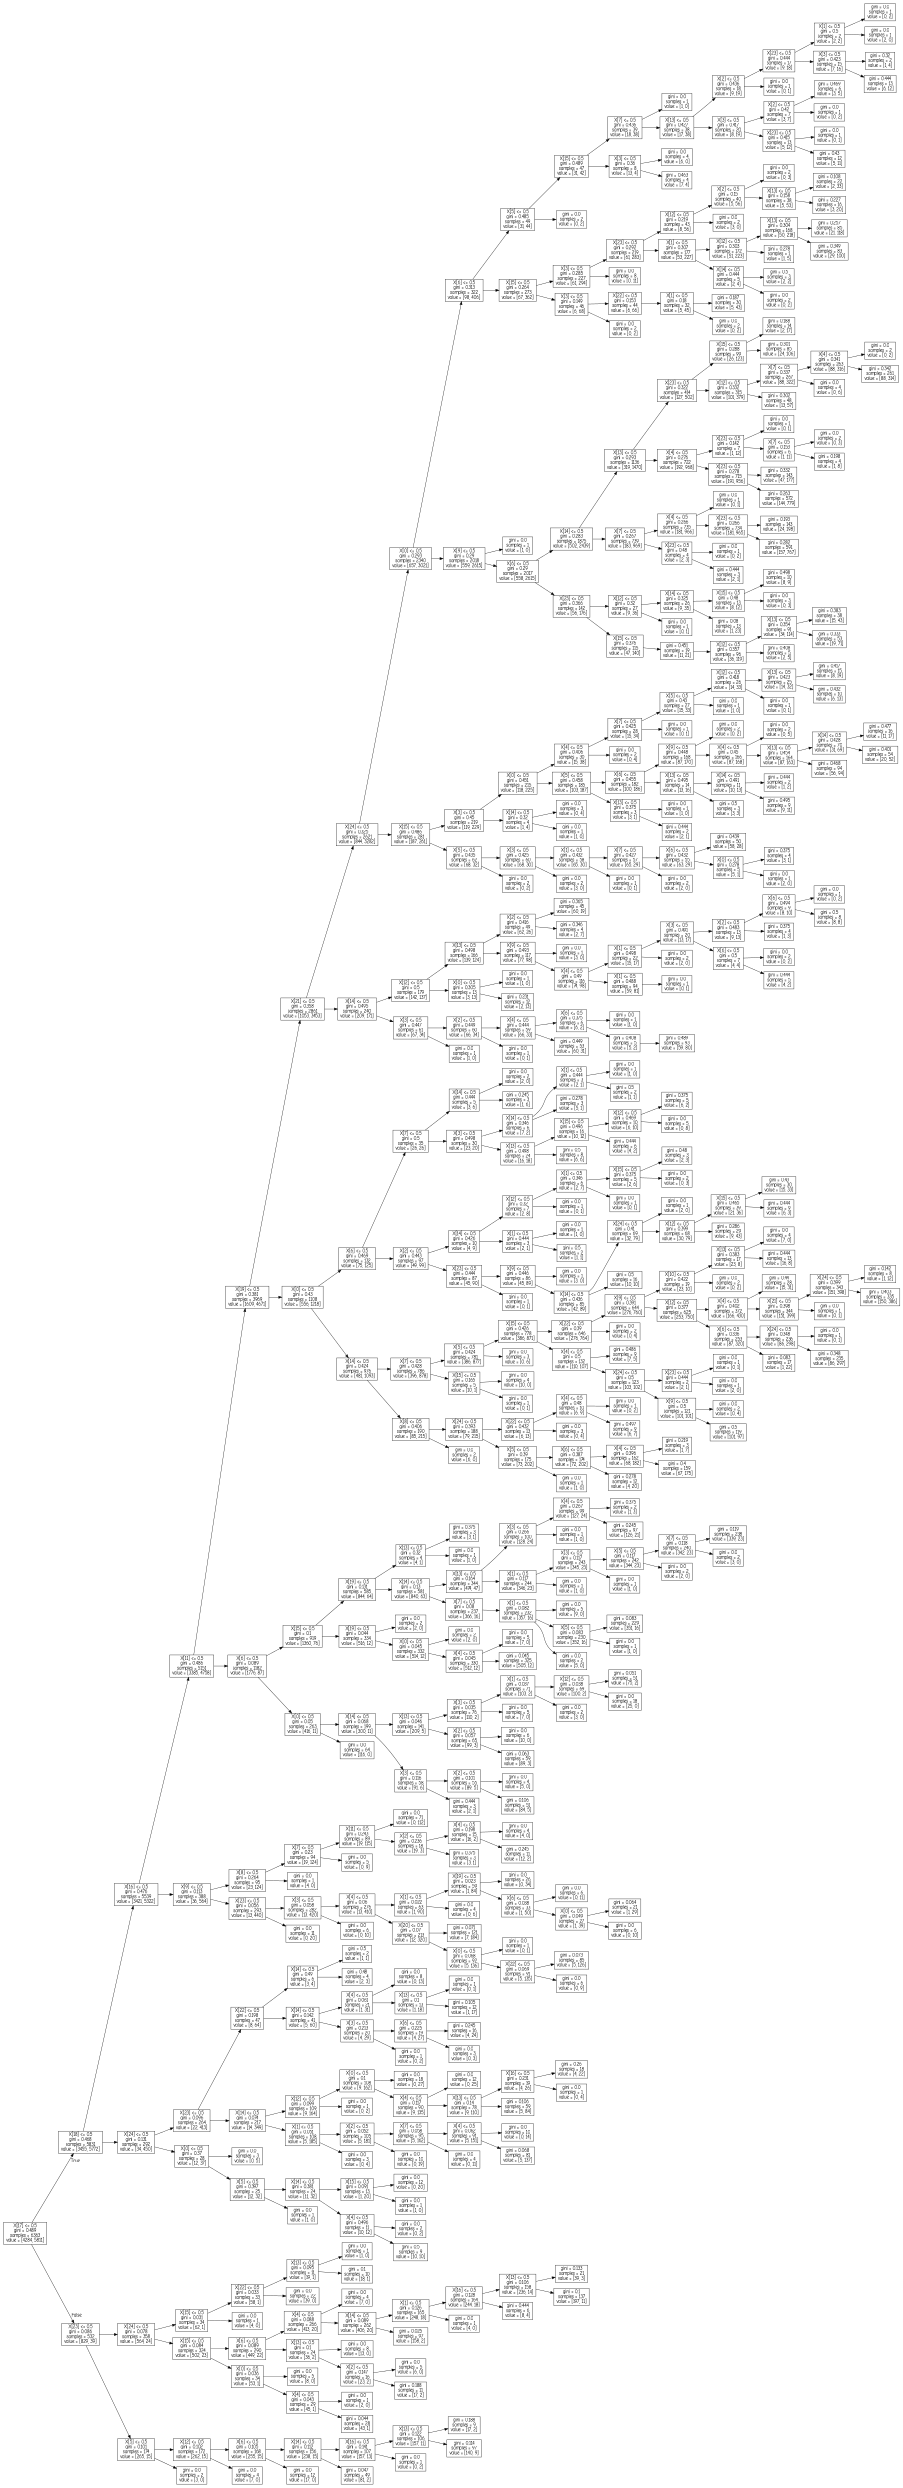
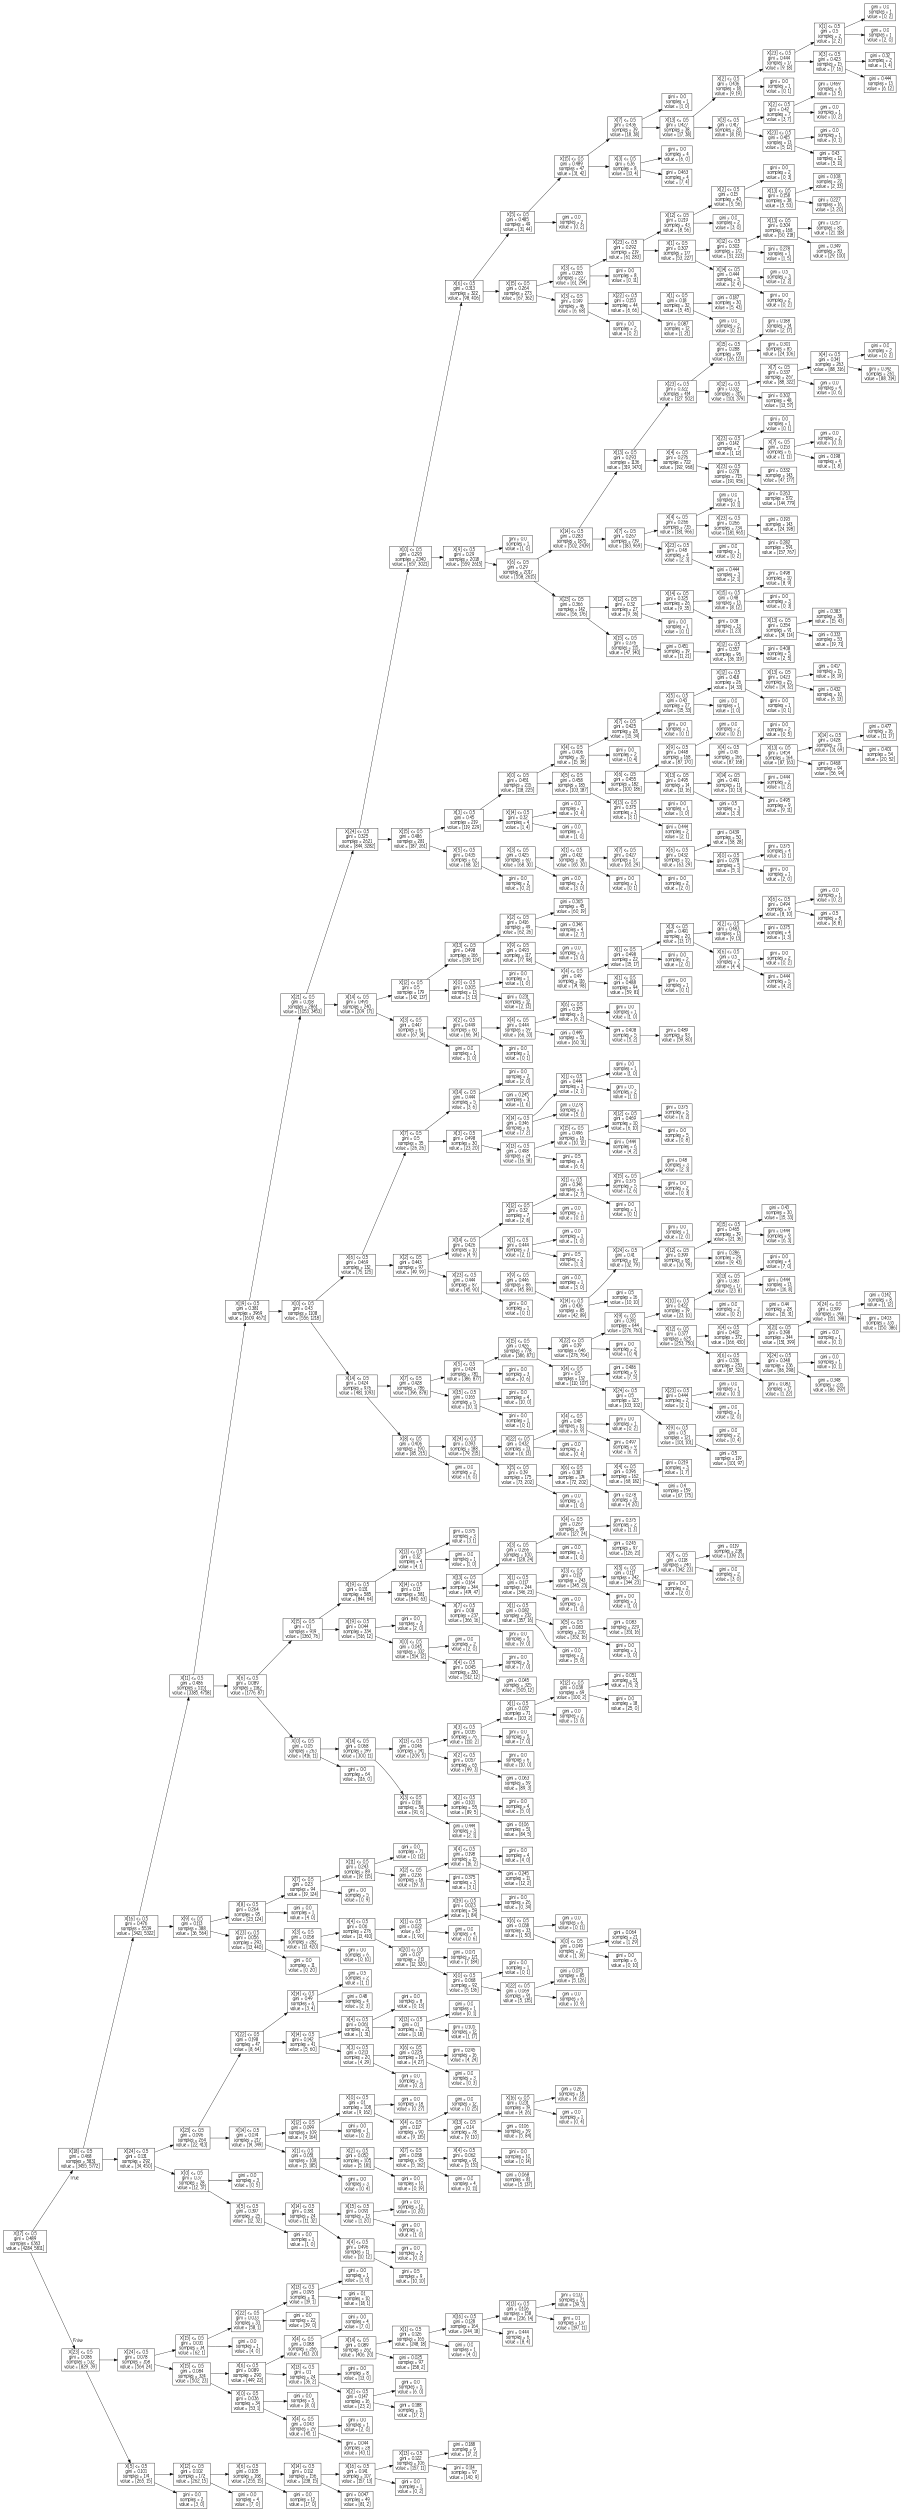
(625, 166) -> (625, 167)
none -> (677, 329)
(544, 1610) -> (491, 1626)
(411, 1905) -> (411, 1929)
